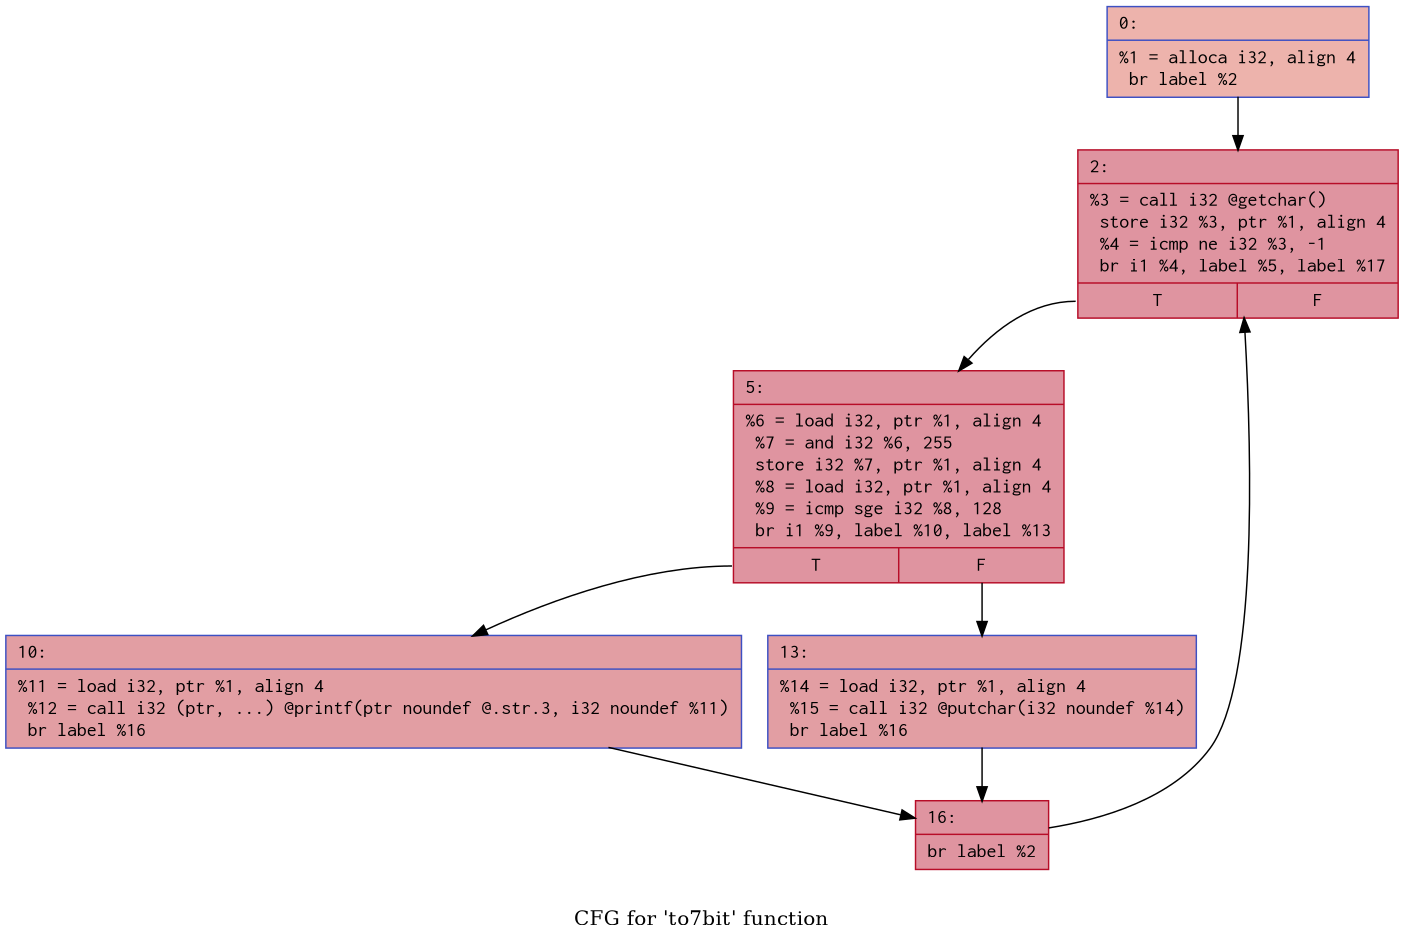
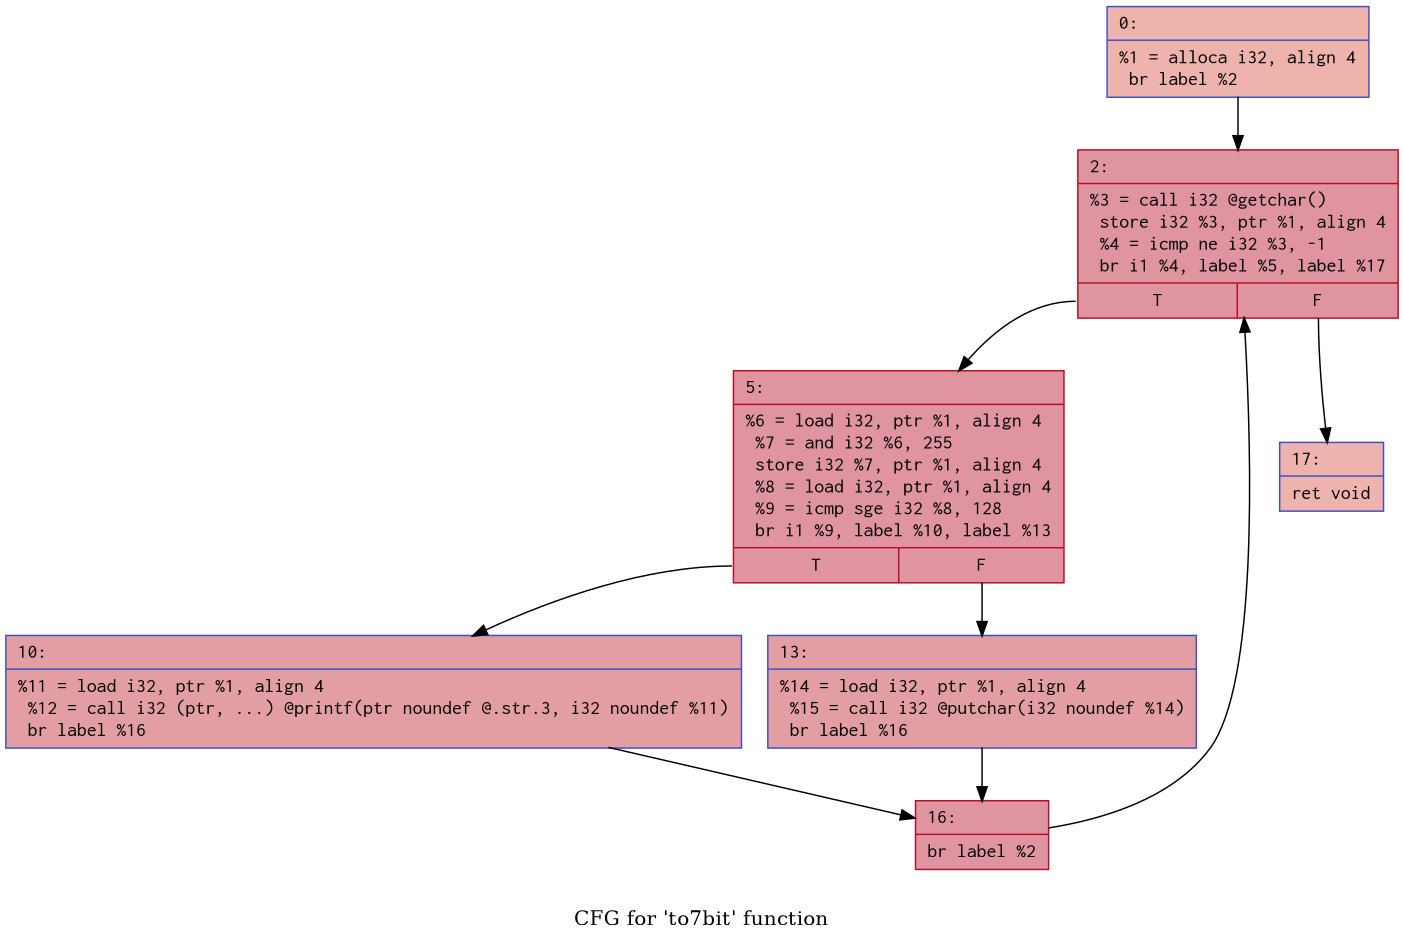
none -> (1332, 477)
